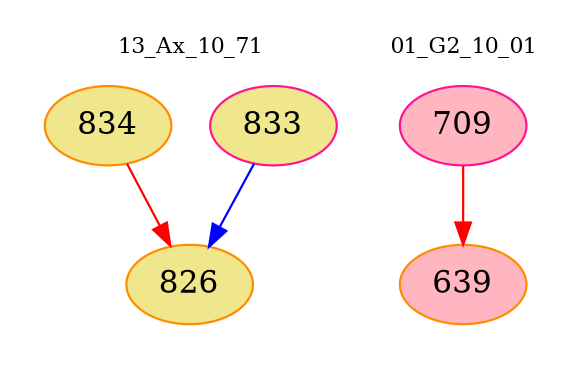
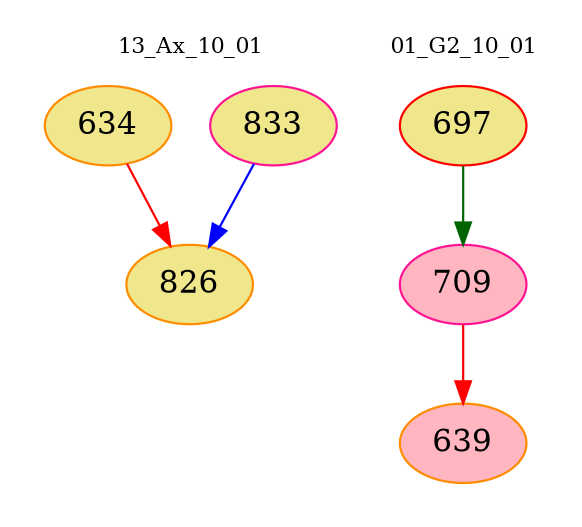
(191, 47) -> (191, 47)
(108, 126) -> (108, 126)
none -> (463, 126)
